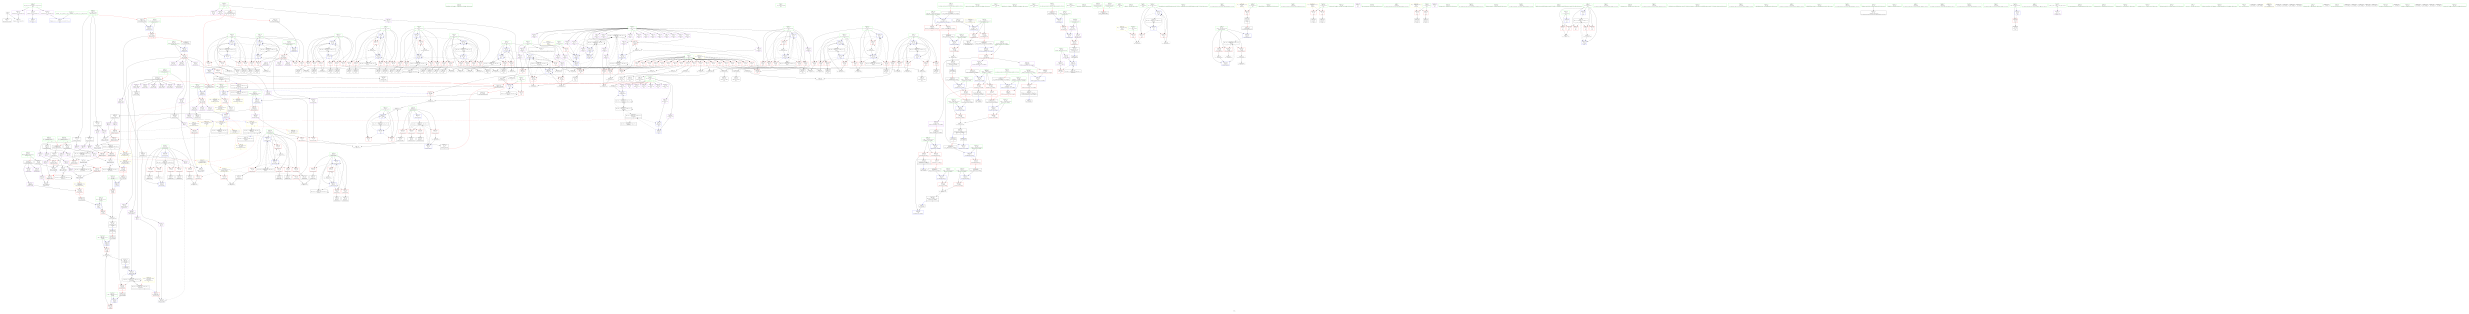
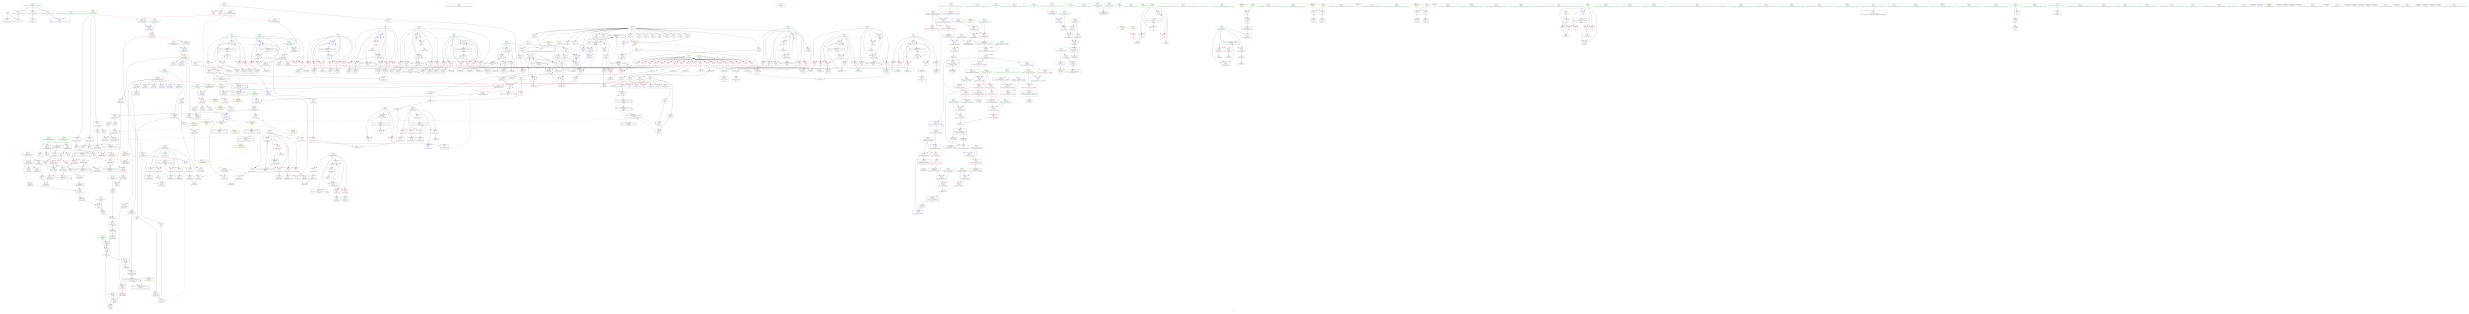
(952, 79) -> none
